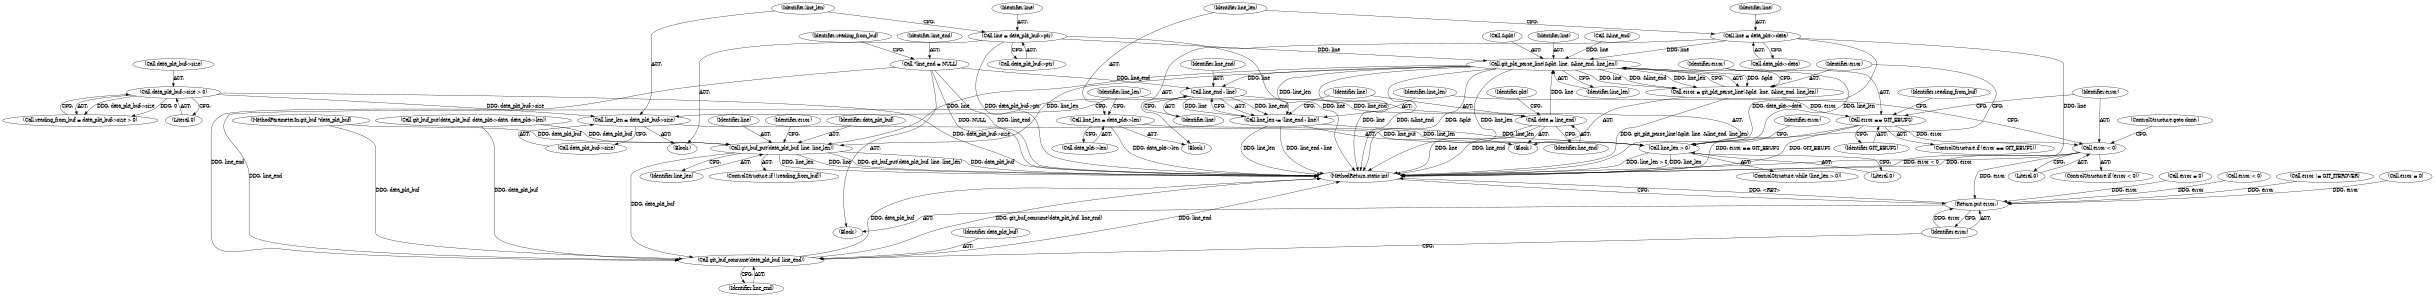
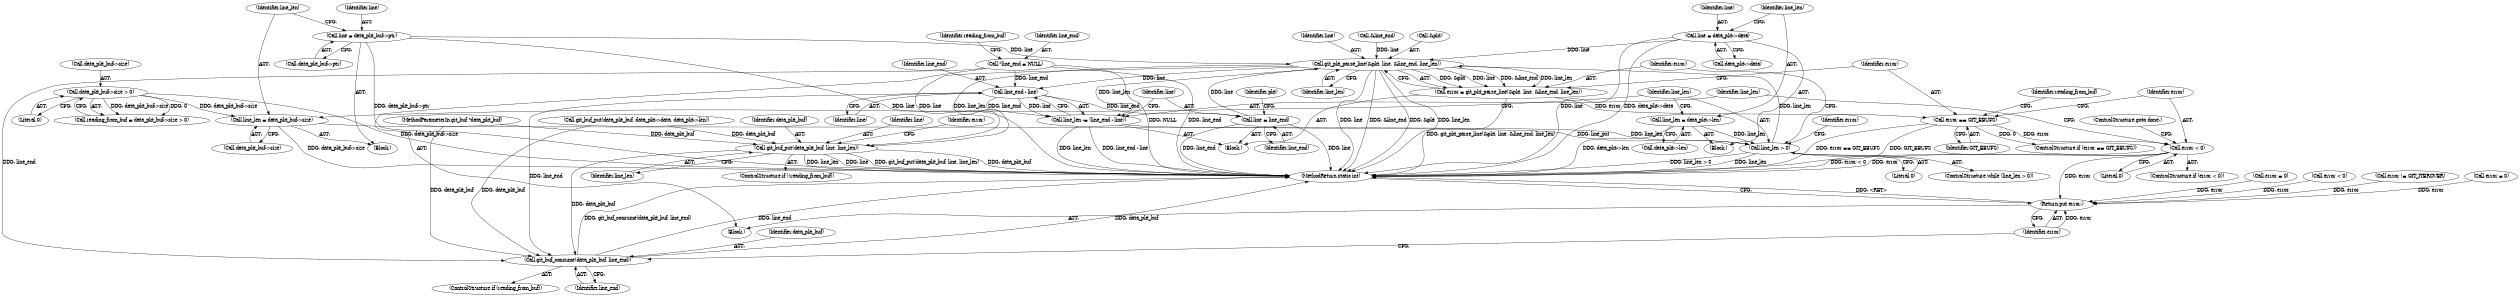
(1551, 121) -> (1265, 121)
(1903, 135) -> (2007, 135)
none -> (699, 169)
none -> (496, 289)
